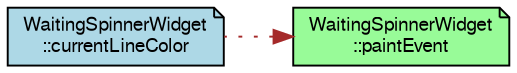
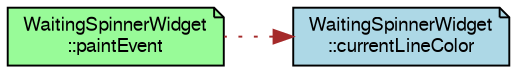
(249, 37) -> (249, 37)
